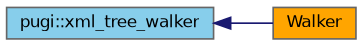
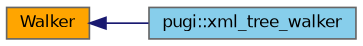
(252, 23) -> (127, 23)
